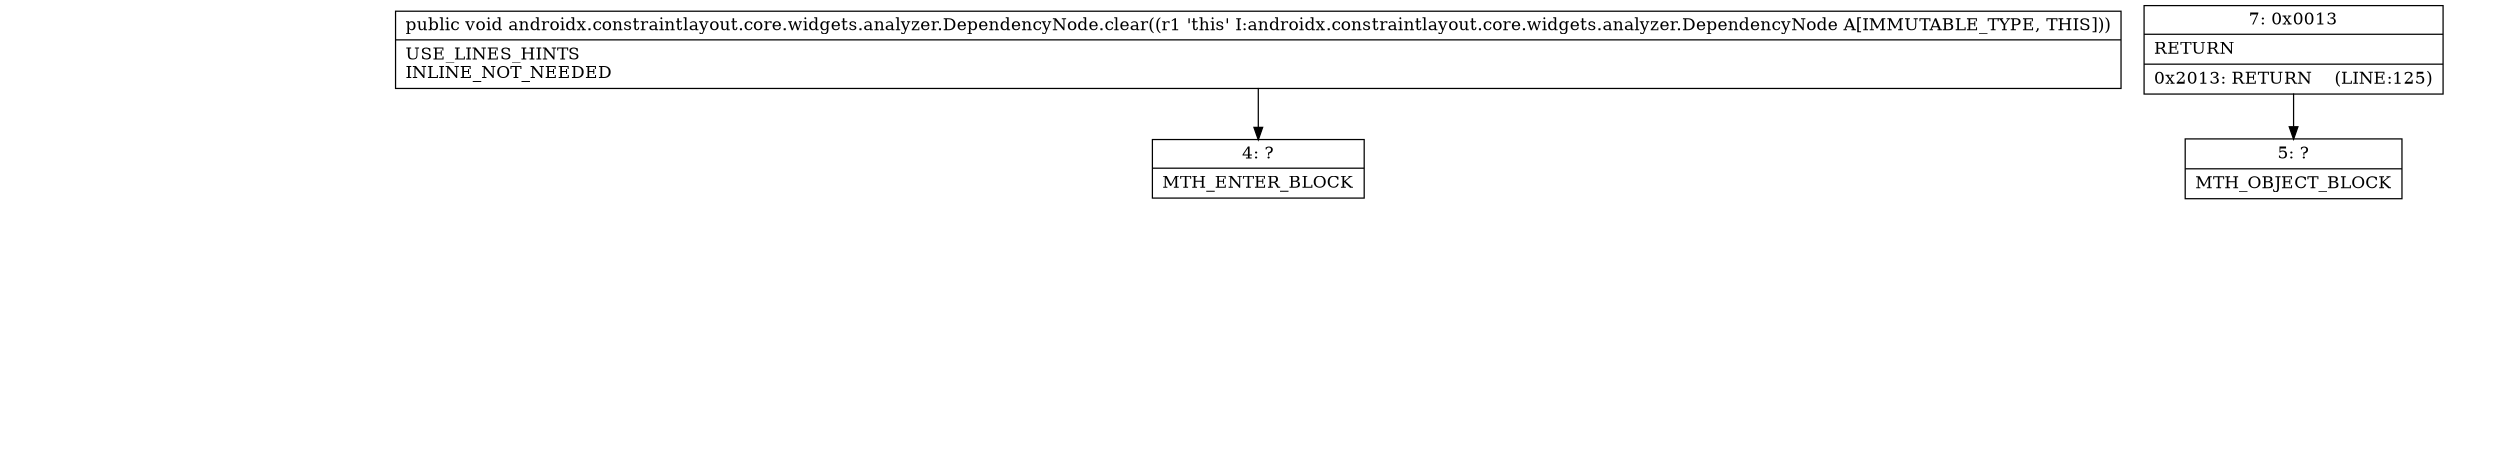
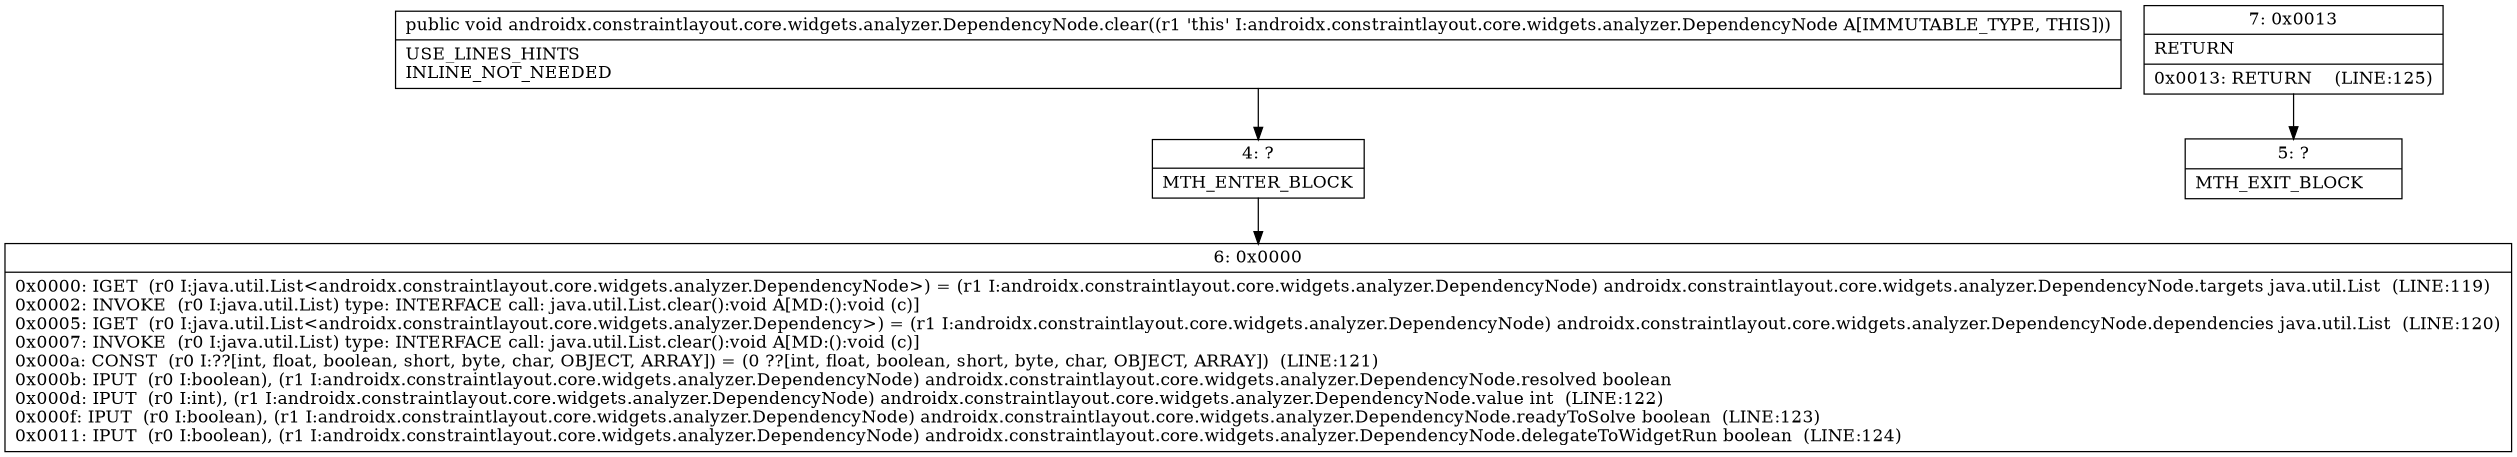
(2294, 78) -> (2294, 78)
(2294, 183) -> (2280, 183)
none -> (1258, 348)
